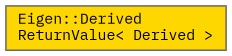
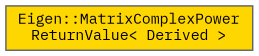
(116, 28) -> (129, 28)
